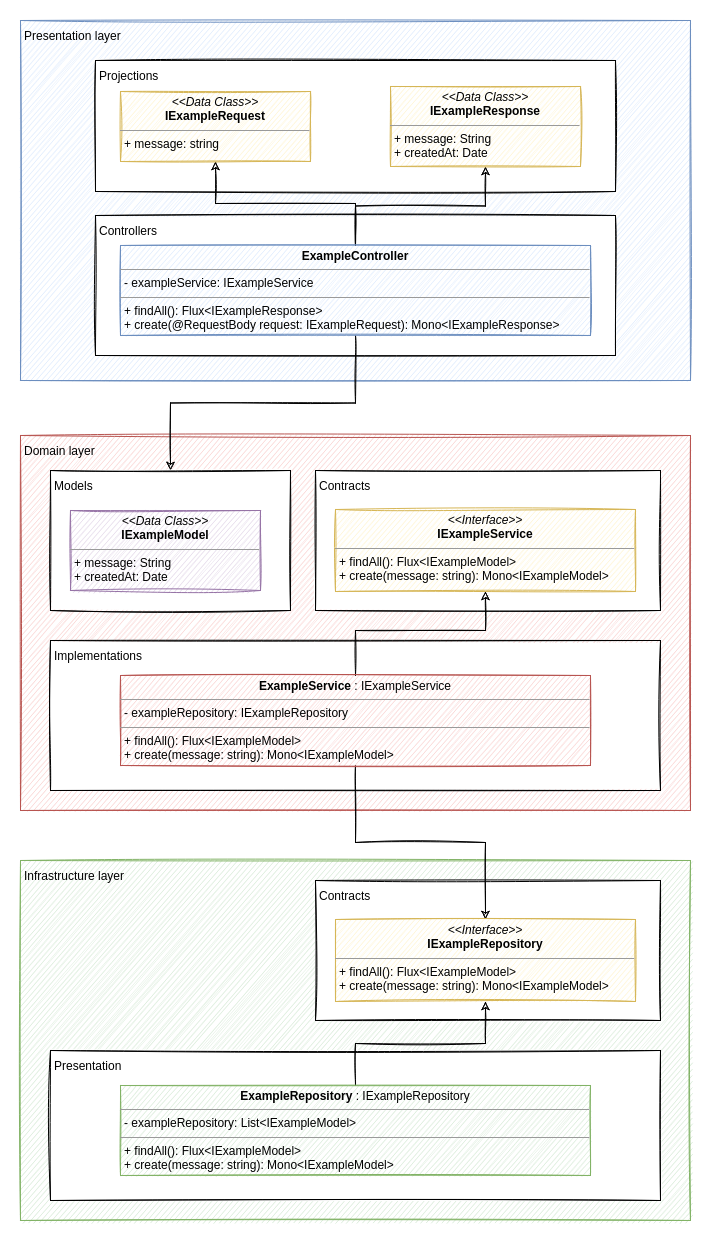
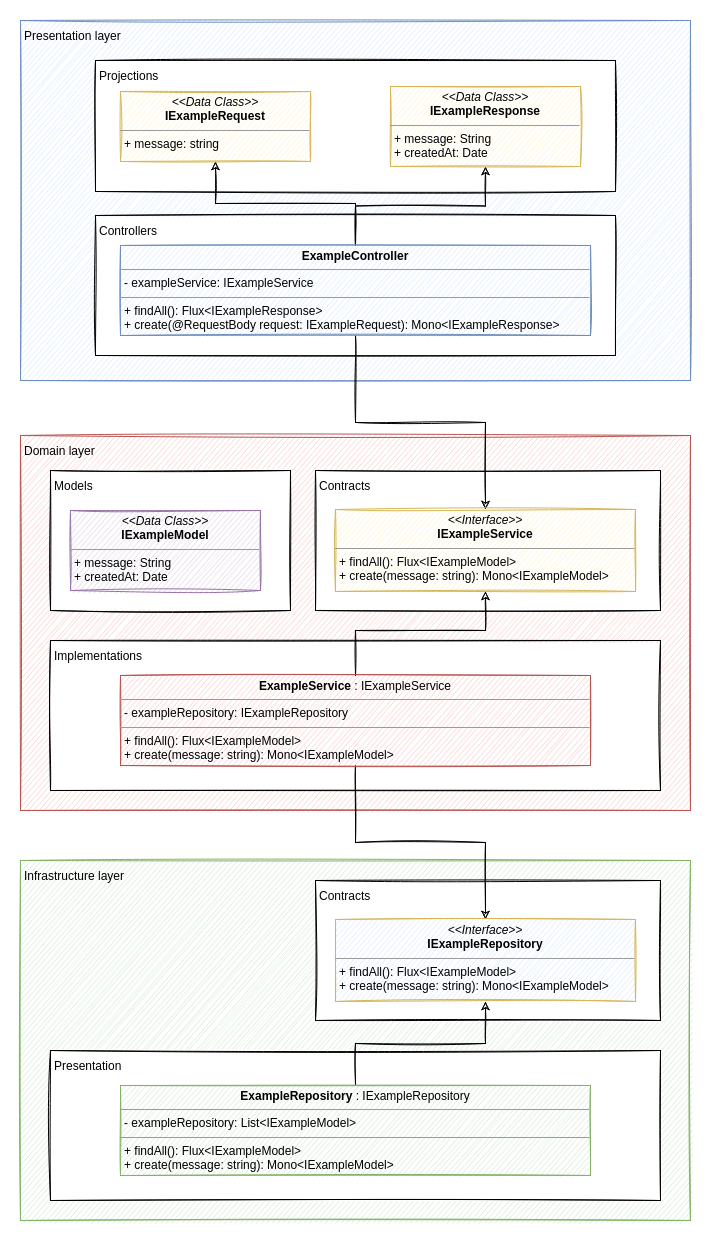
(248, 403) -> (418, 423)
(486, 961) -> (486, 961)
